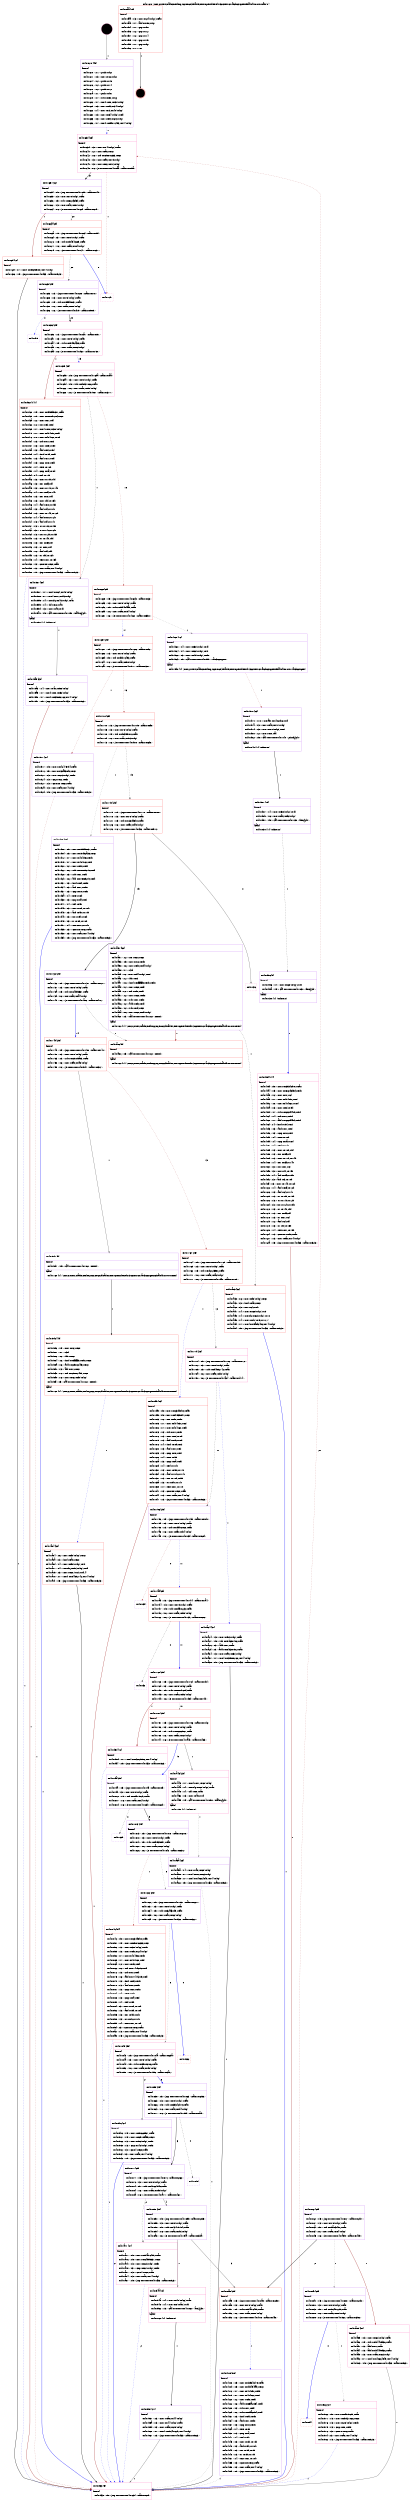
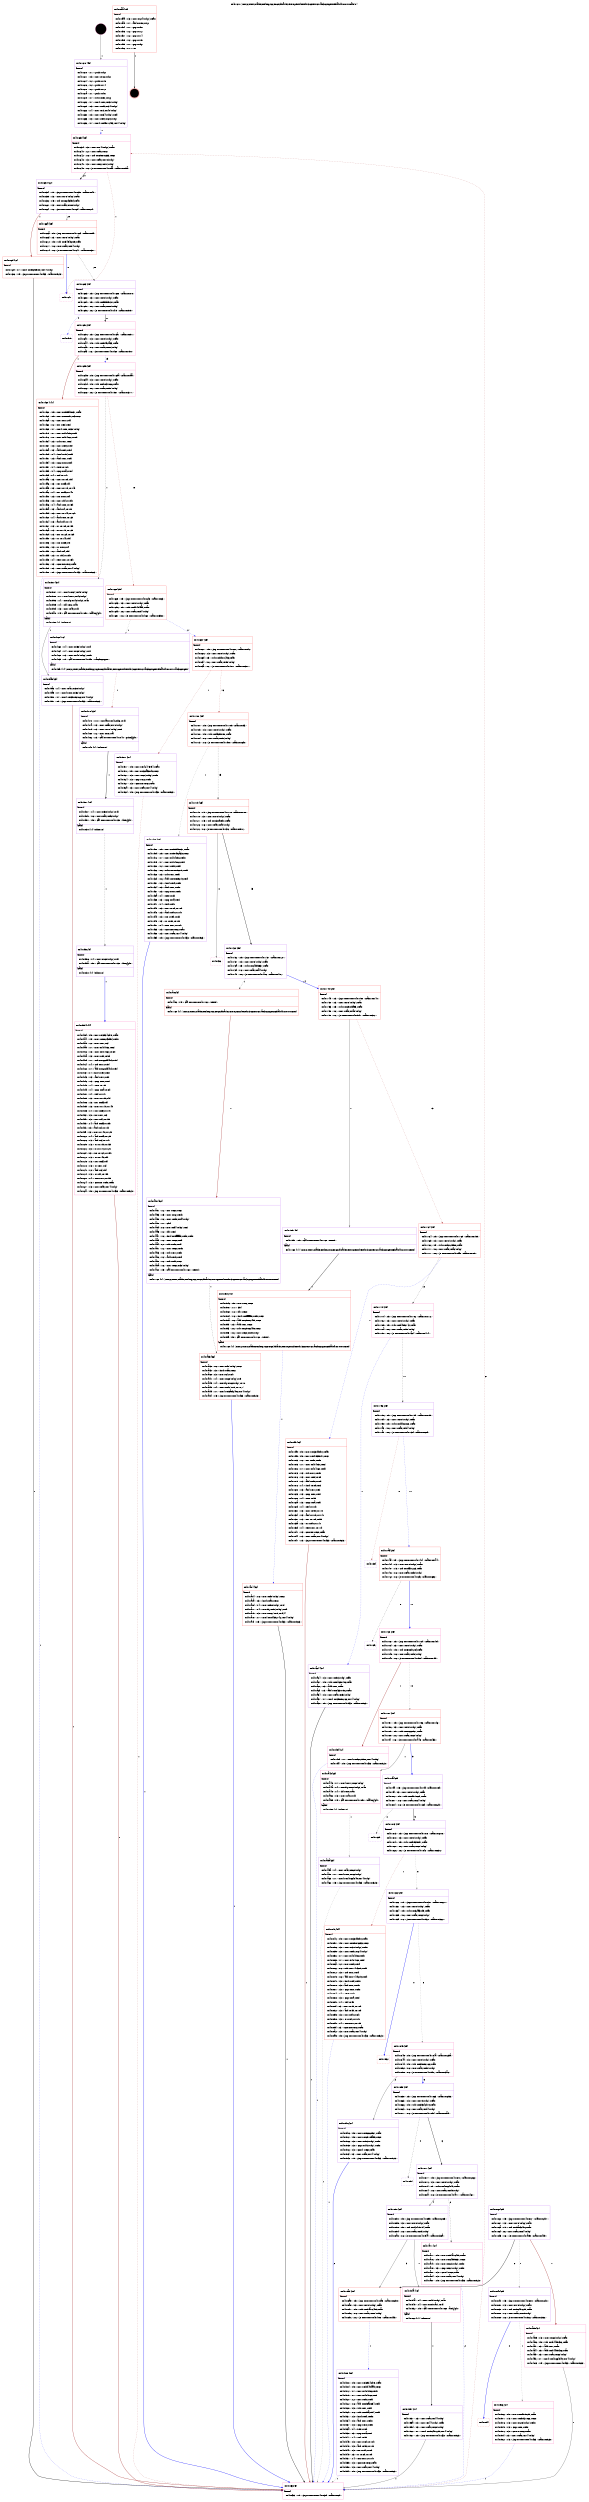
(176, 1035) -> (224, 1106)
